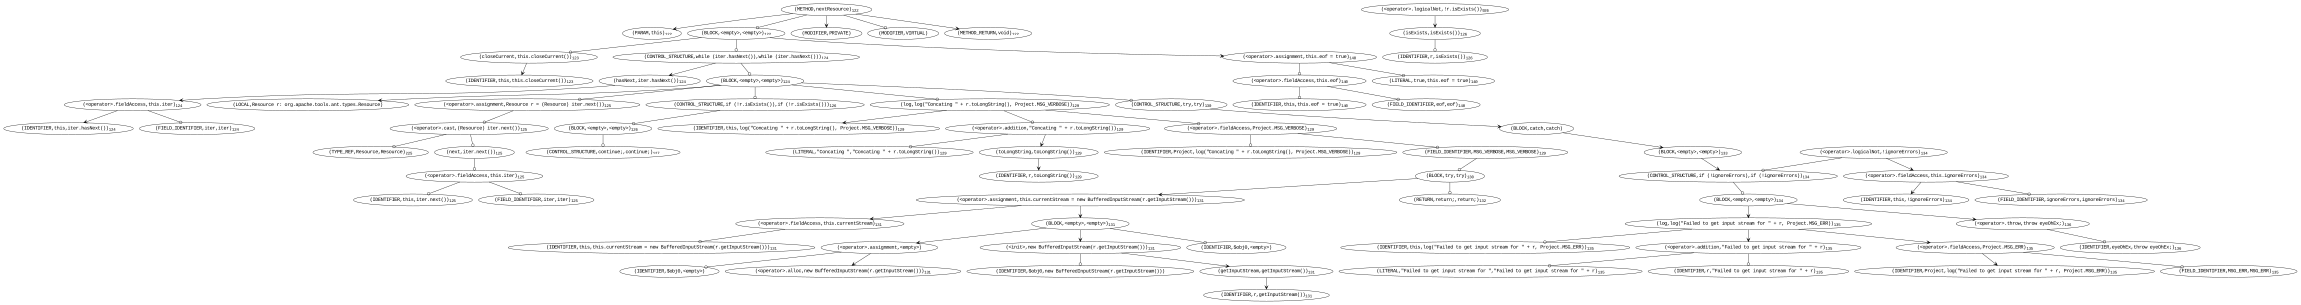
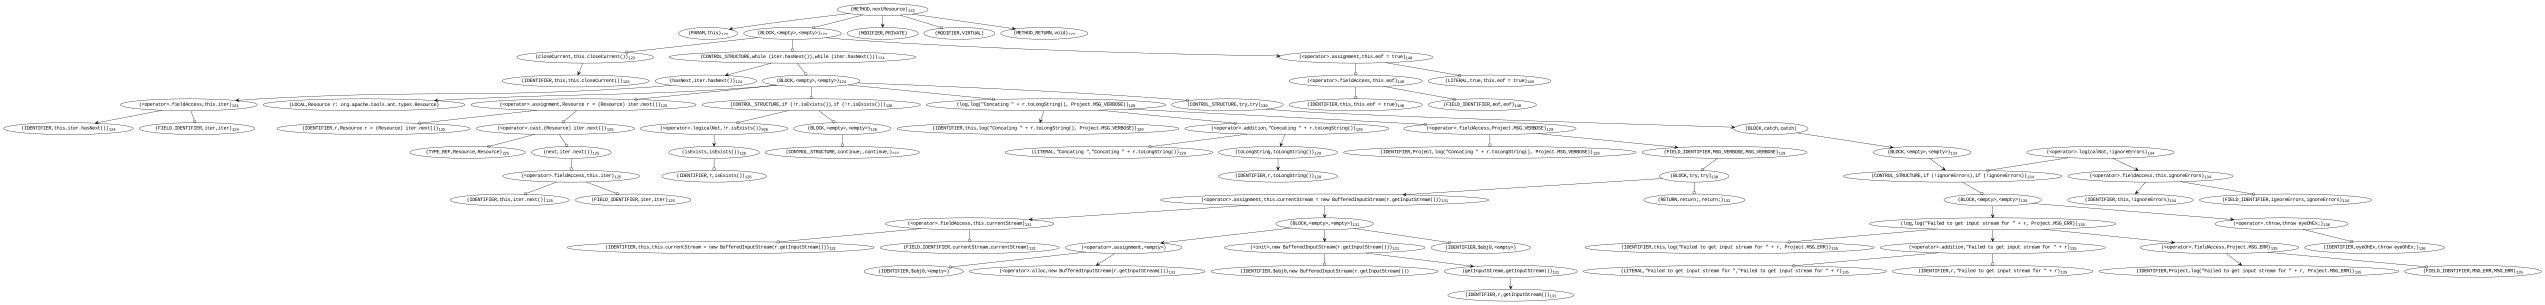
none -> (764, 116)
none -> (374, 129)
(1367, 140) -> (1606, 140)
none -> (970, 248)
